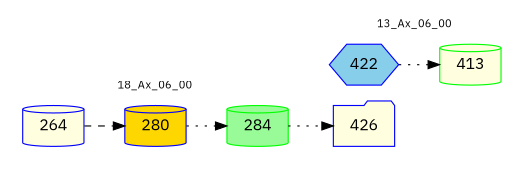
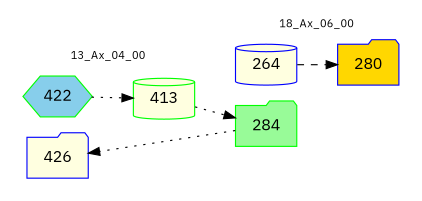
(415, 24) -> (109, 56)
(364, 65) -> (58, 96)
(155, 126) -> (368, 65)
(201, 126) -> (211, 111)
(258, 126) -> (266, 126)
